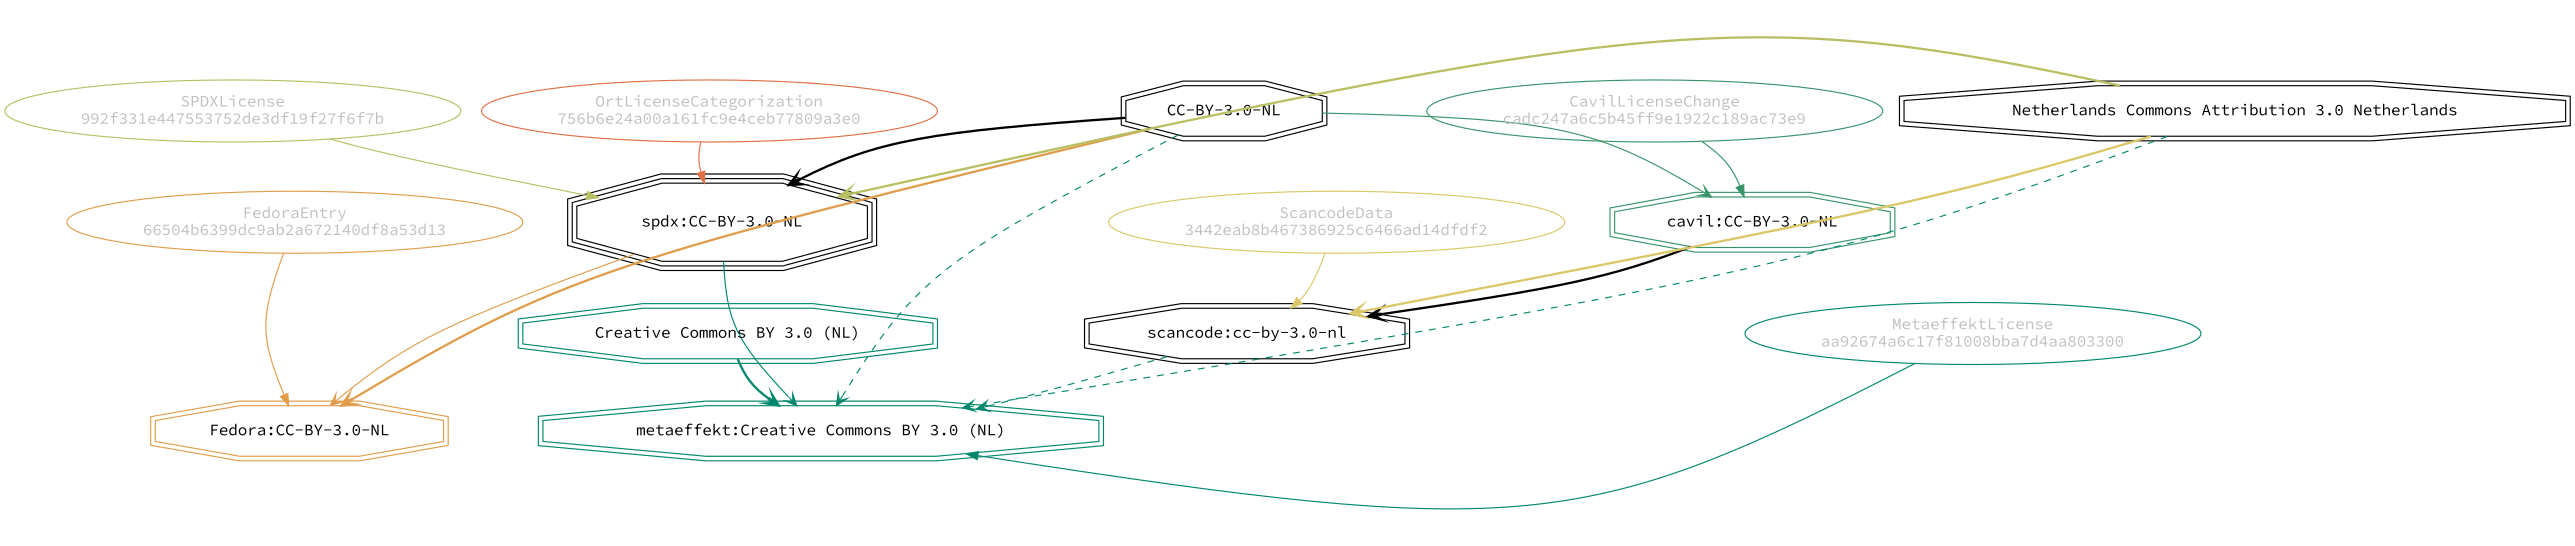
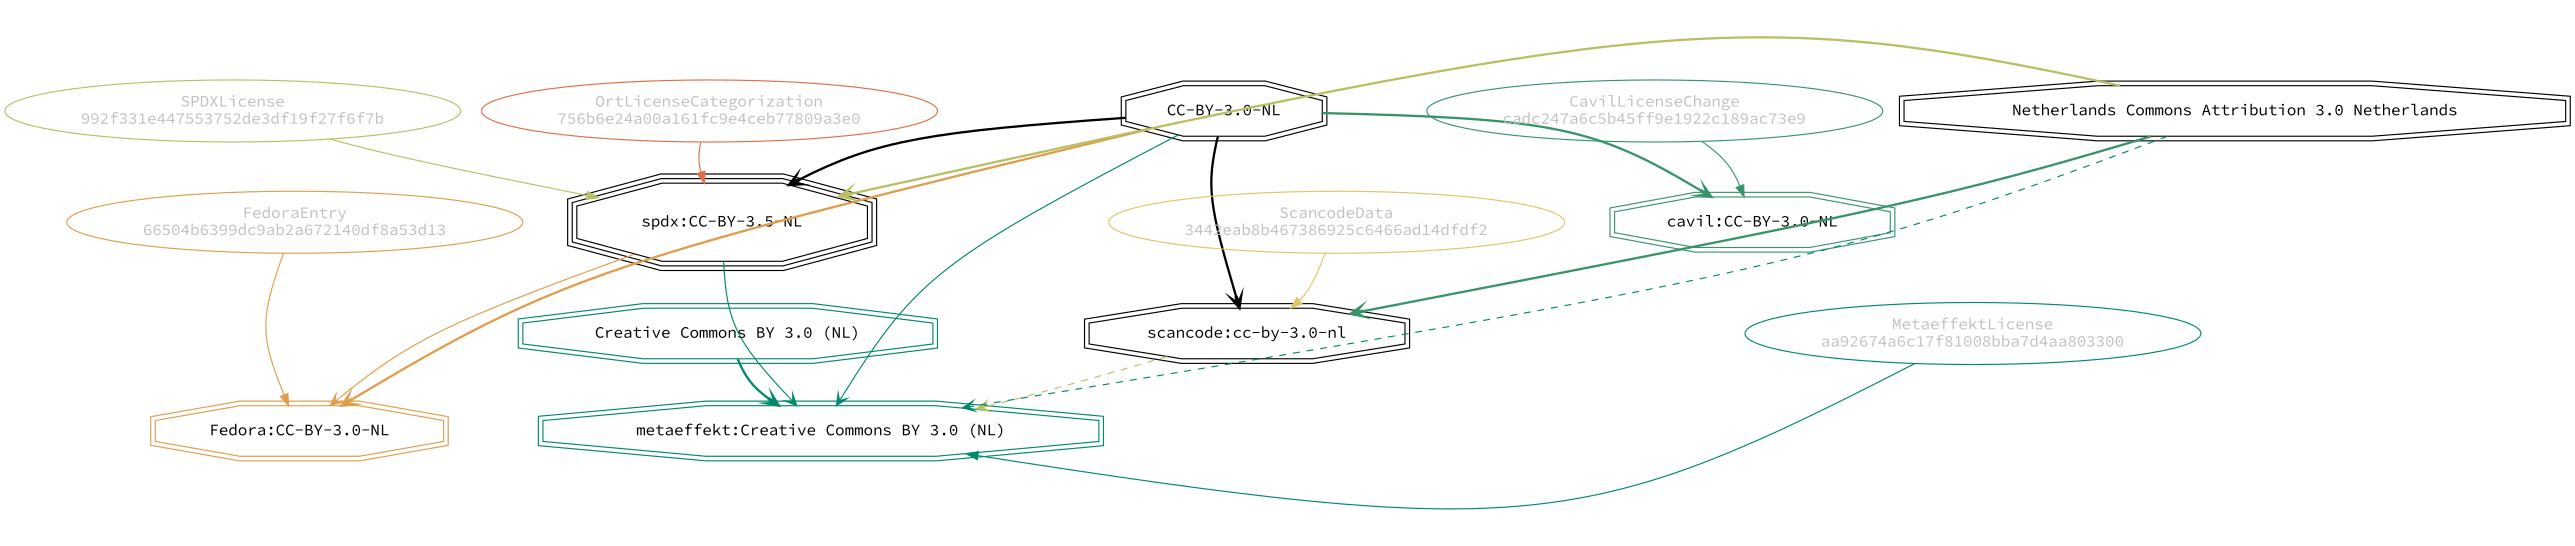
(1519, 124) -> (1519, 124)
(722, 222) -> (722, 222)
(1759, 234) -> (1759, 234)
(989, 240) -> (989, 240)
(1538, 289) -> (1215, 218)
(1082, 381) -> (1082, 381)
